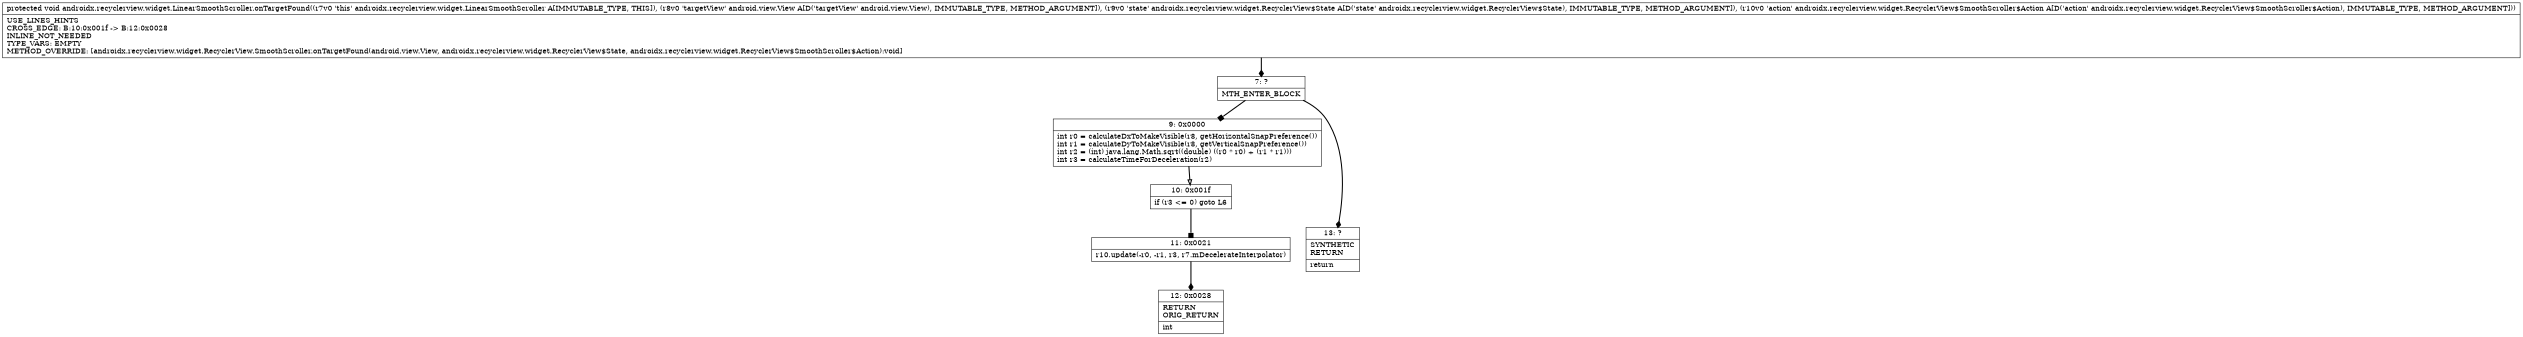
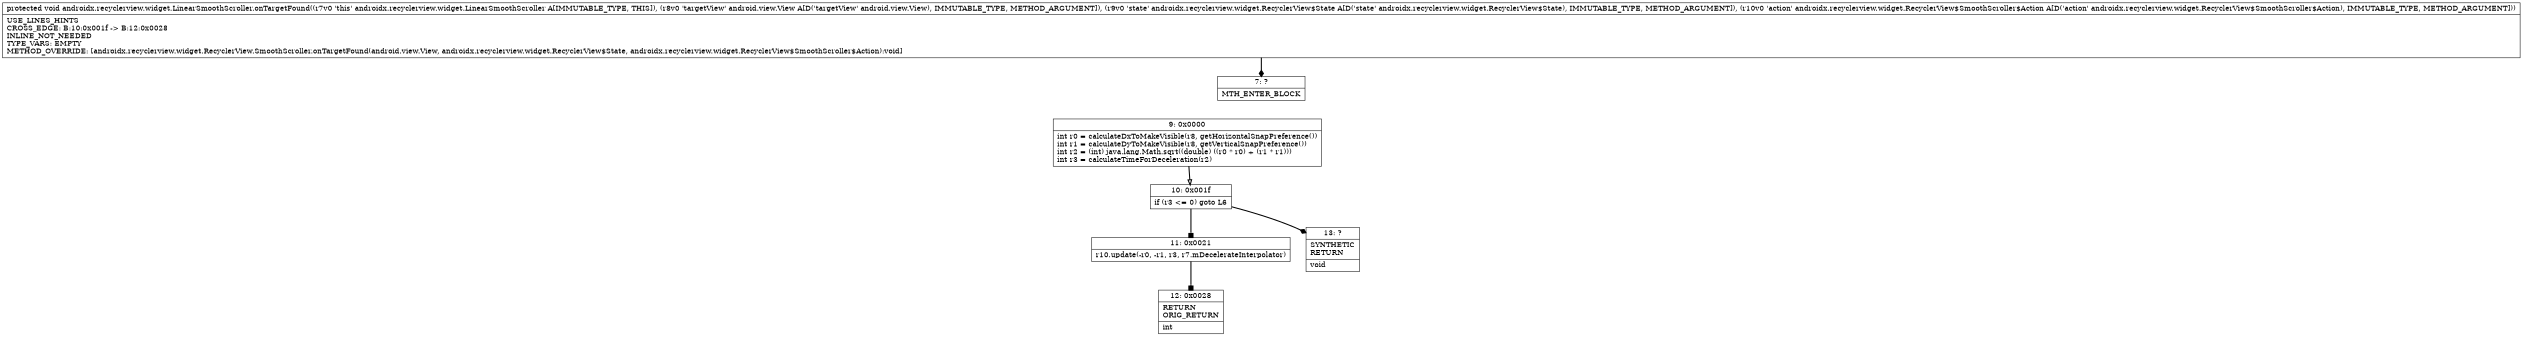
(1234, 108) -> none
(1340, 154) -> (1266, 217)
(1322, 265) -> (1318, 265)
(1191, 273) -> (1191, 273)
